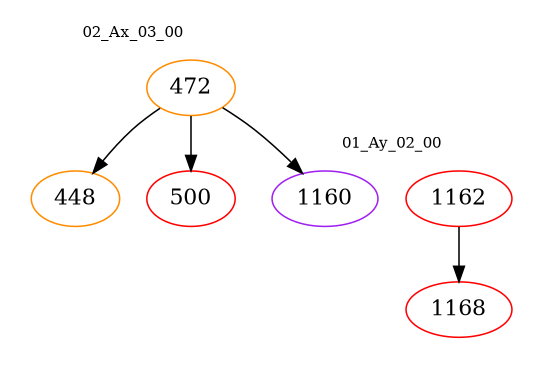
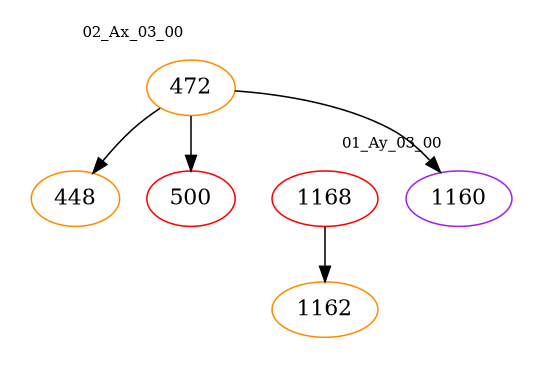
(392, 144) -> (392, 144)
(459, 199) -> (325, 310)
(459, 247) -> (325, 247)
